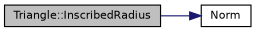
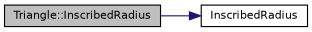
(226, 16) -> (254, 16)
